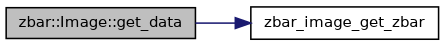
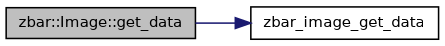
(345, 23) -> (345, 23)
